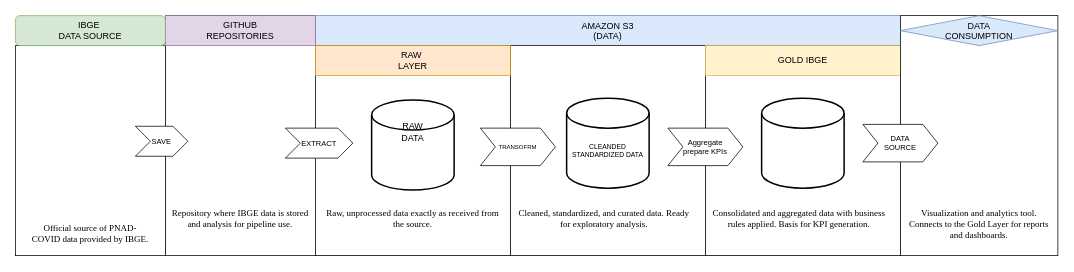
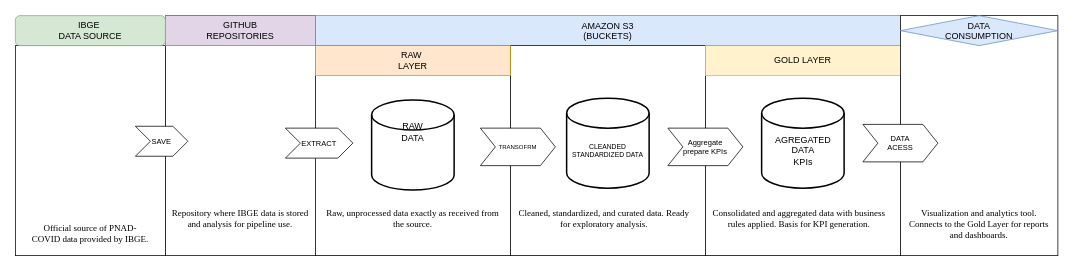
(608, 31) -> (608, 31)
(803, 60) -> (803, 60)
(900, 143) -> (900, 143)
none -> (803, 150)
